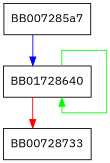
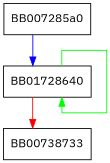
(47, 19) -> (47, 19)
(47, 144) -> (47, 144)
